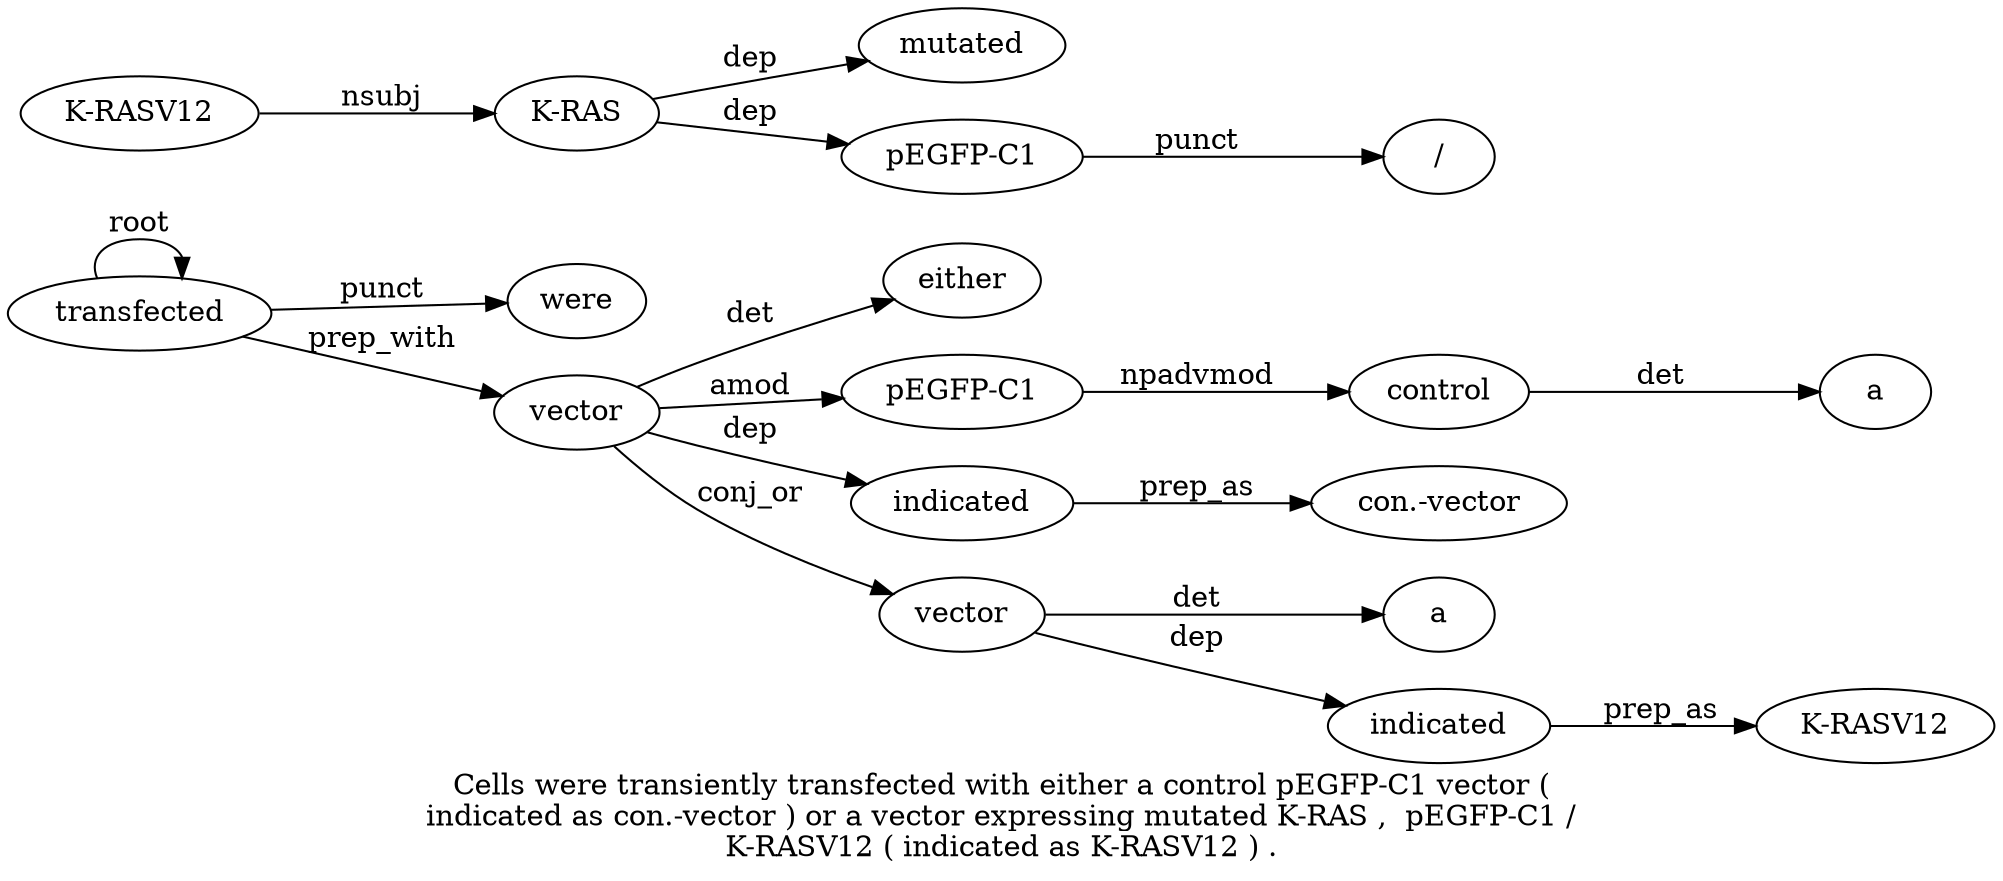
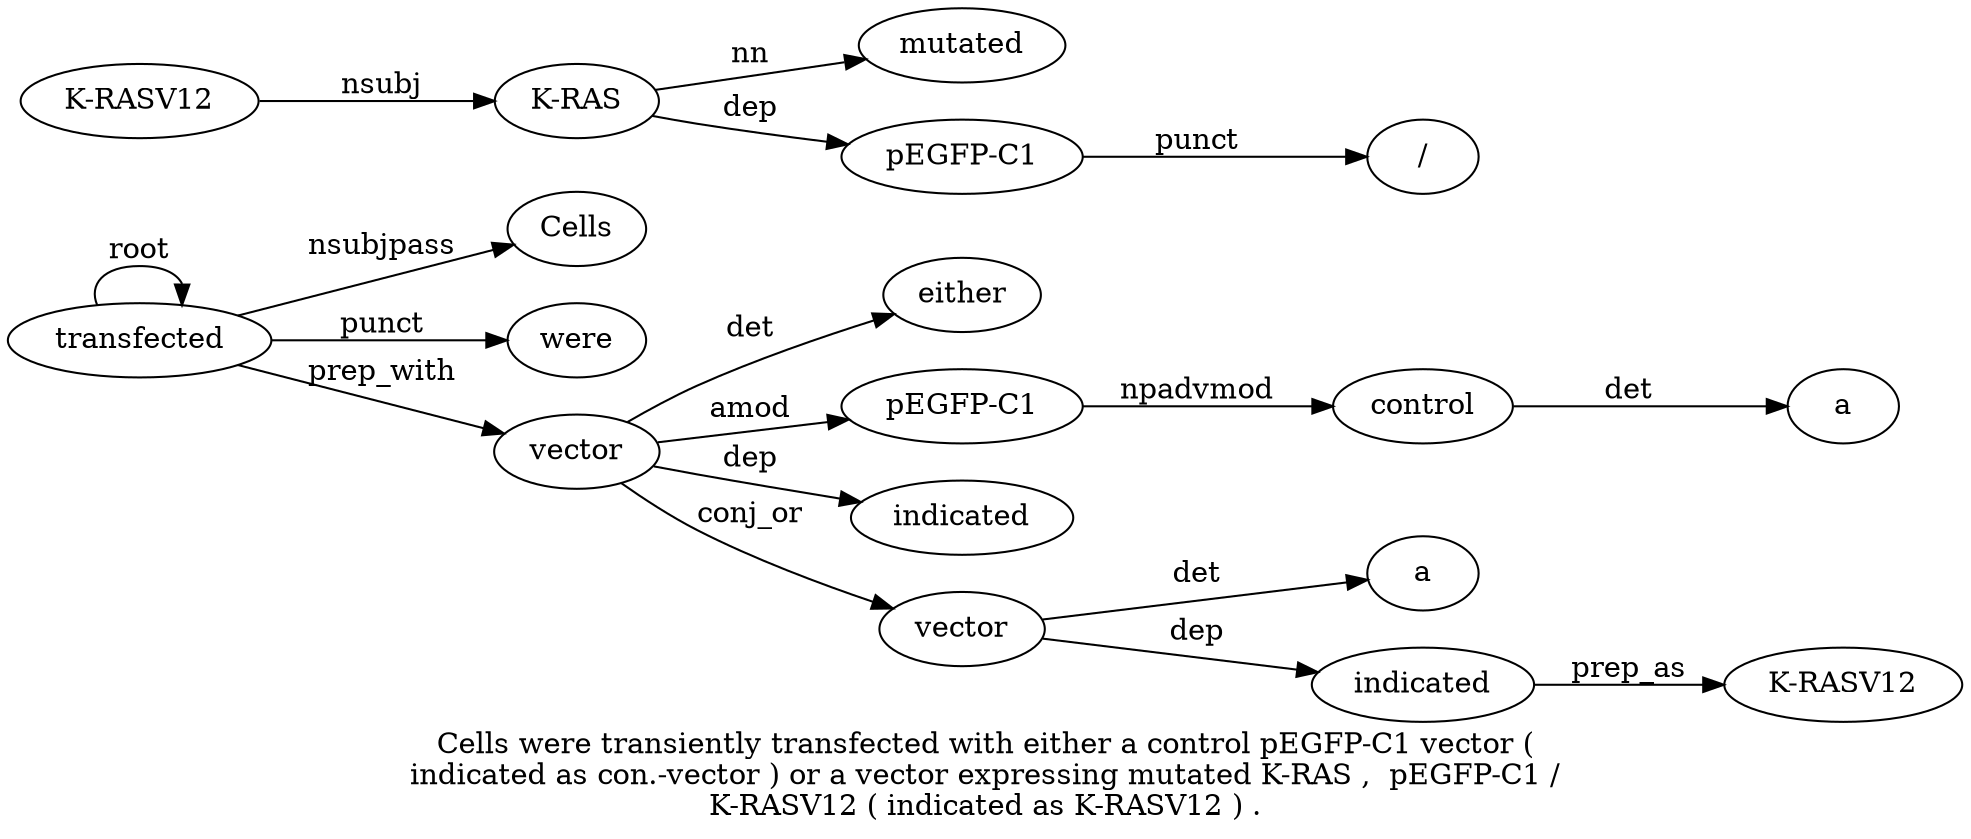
(751, 59) -> (751, 55)
none -> (577, 229)
(1439, 503) -> none
